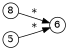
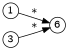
(11, 11) -> (11, 11)
(11, 40) -> (11, 40)
